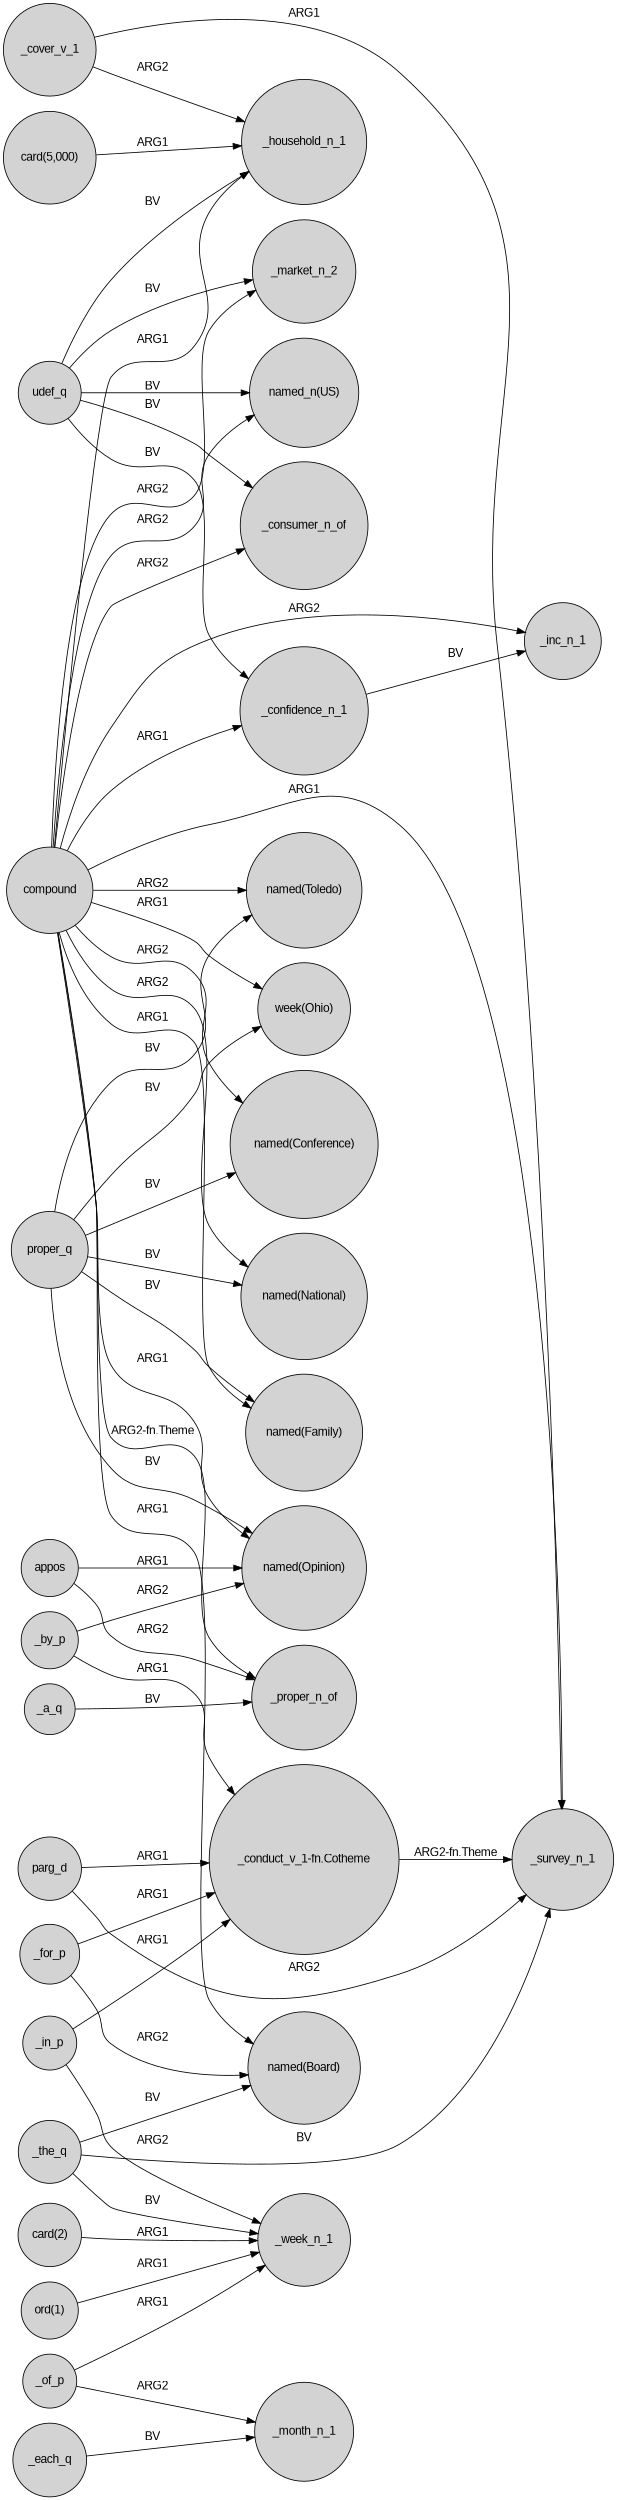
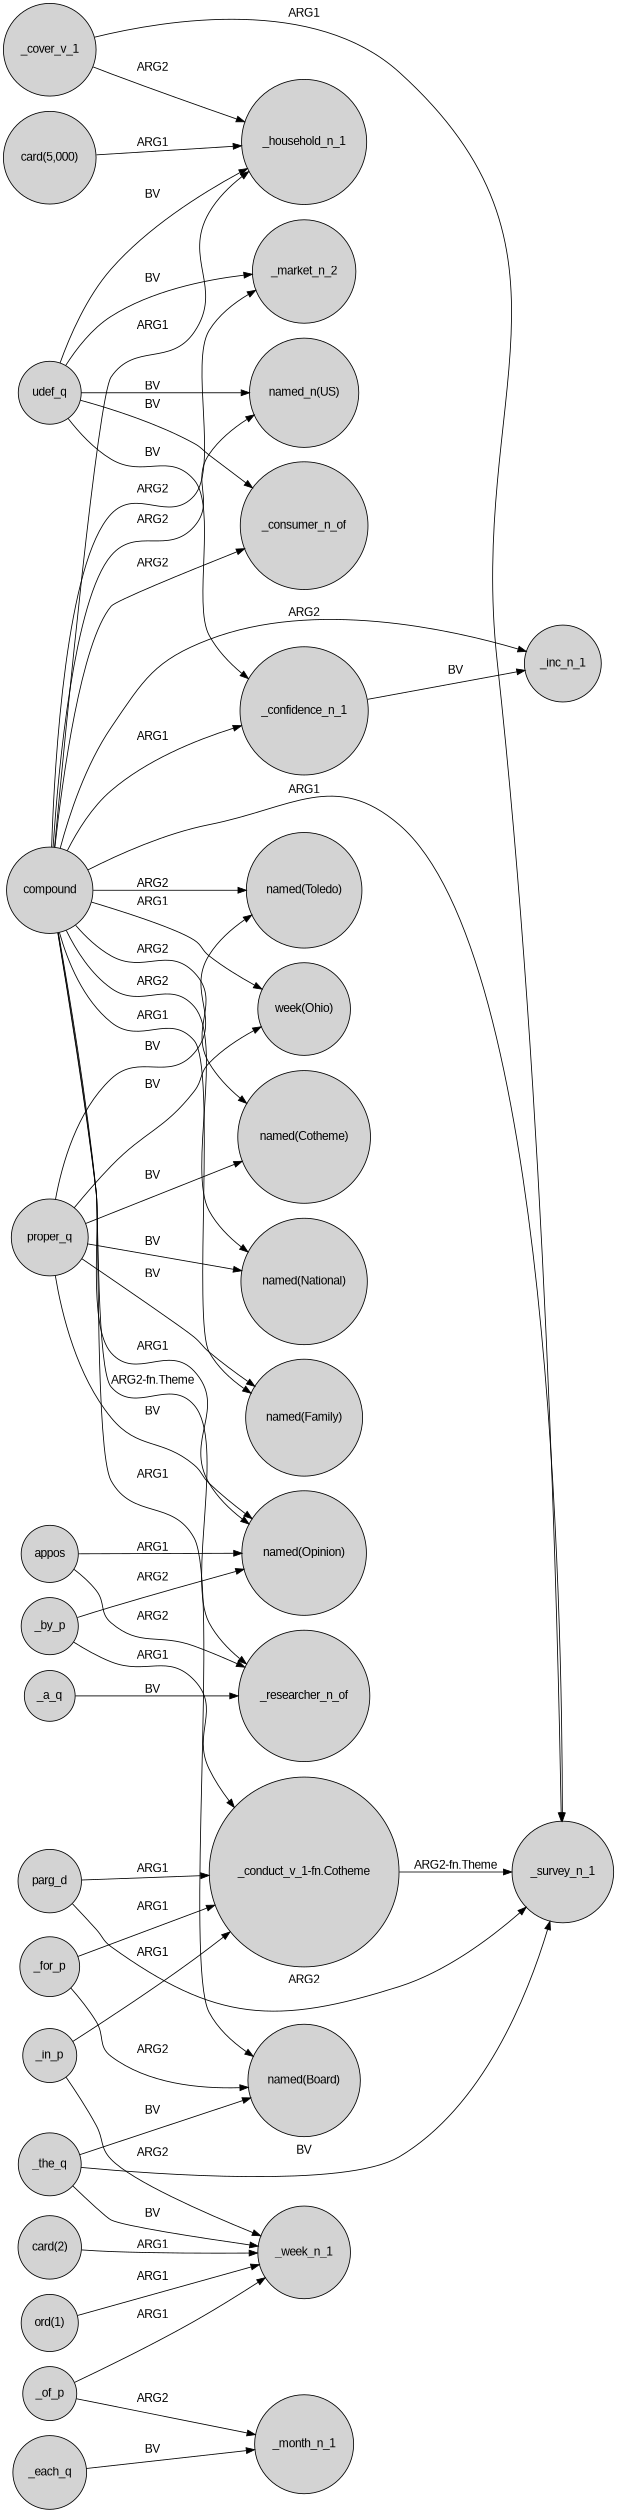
(304, 1144) -> (304, 1137)
(304, 1698) -> (304, 1696)
